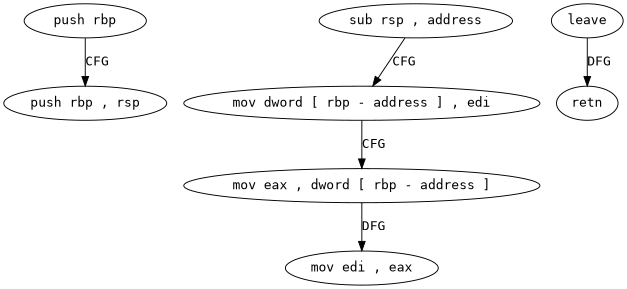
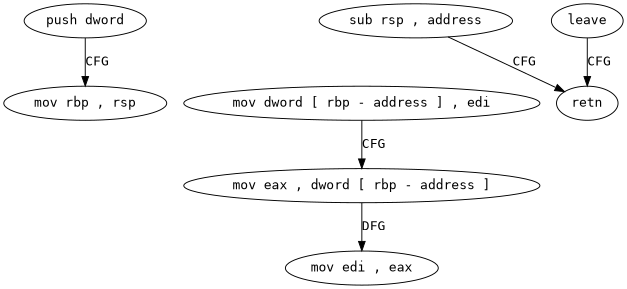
(85, 21) -> (85, 21)
(392, 58) -> (502, 62)
(599, 62) -> (599, 62)
(85, 103) -> (85, 103)
